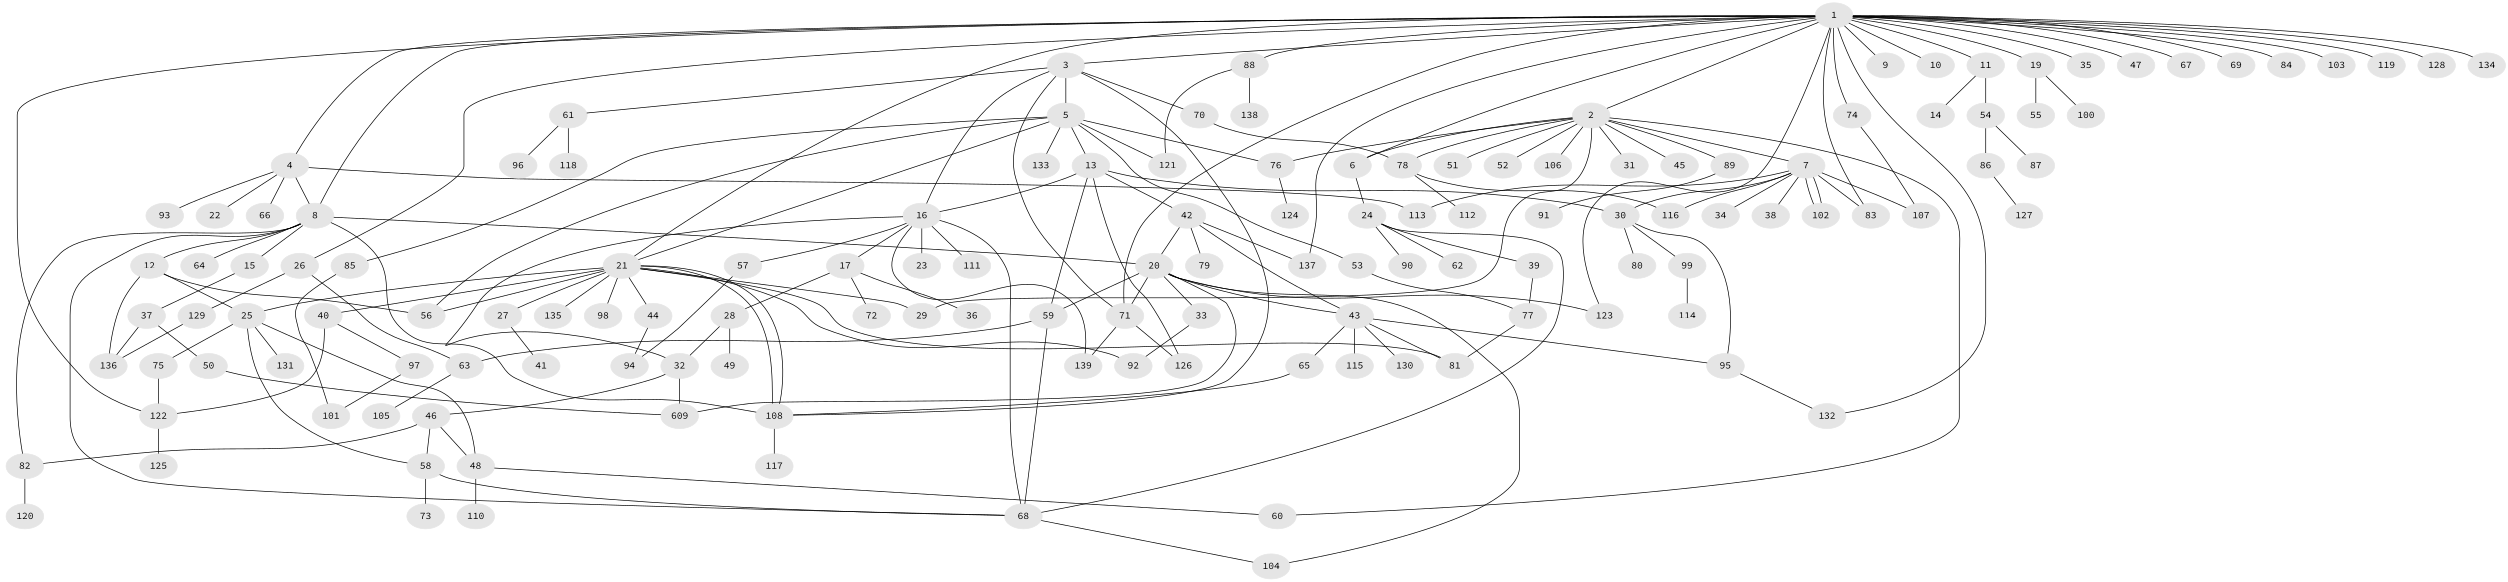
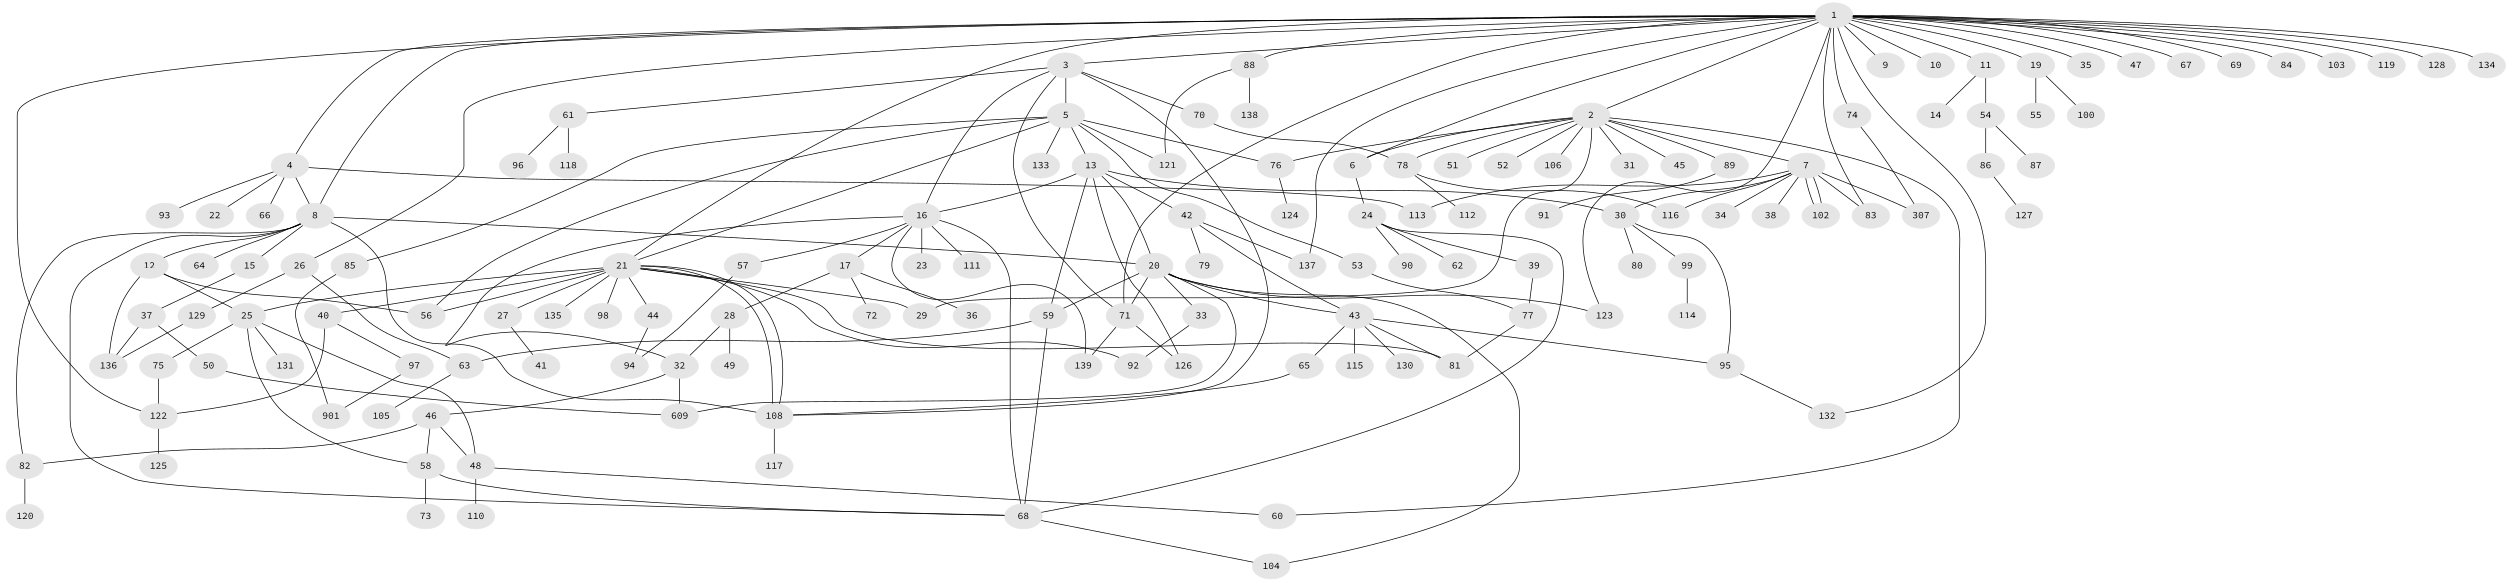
(1921, 216) -> (1921, 216)
(1170, 241) -> (1131, 212)
(331, 416) -> (331, 416)
